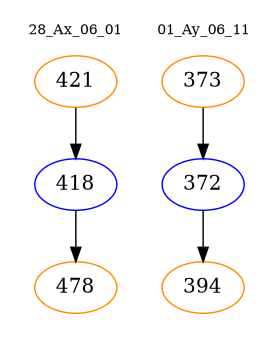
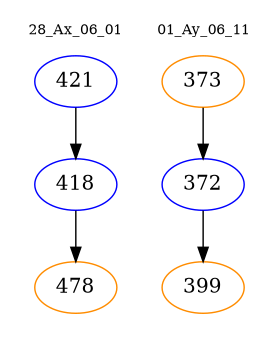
(76, 82) -> (76, 82)
(203, 288) -> (203, 288)
